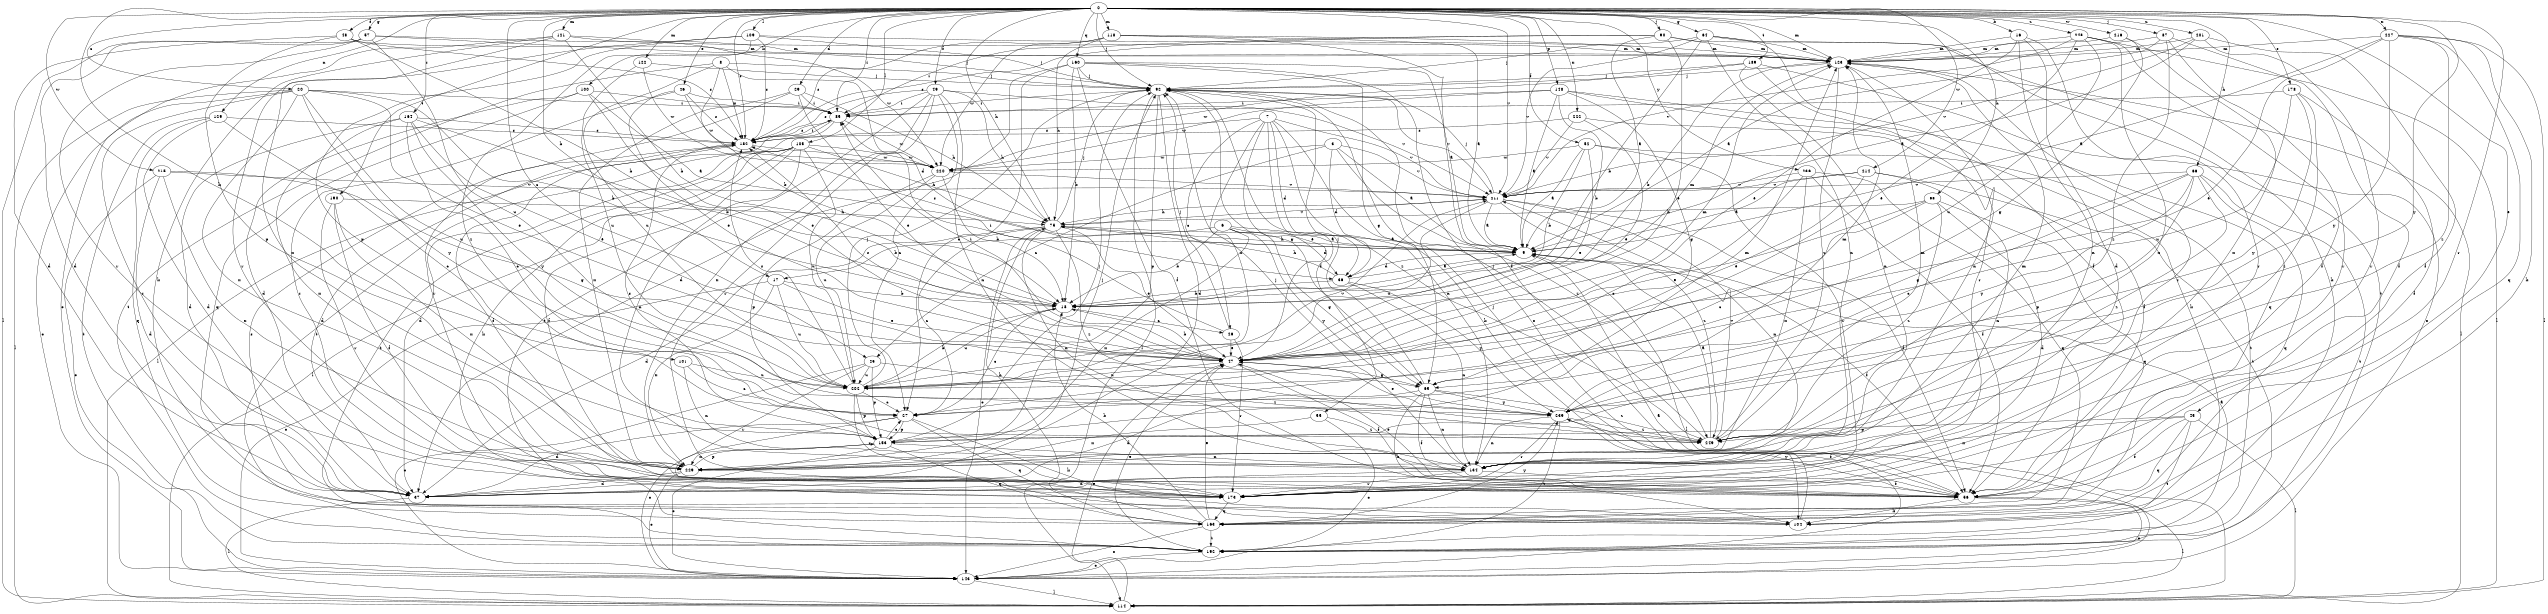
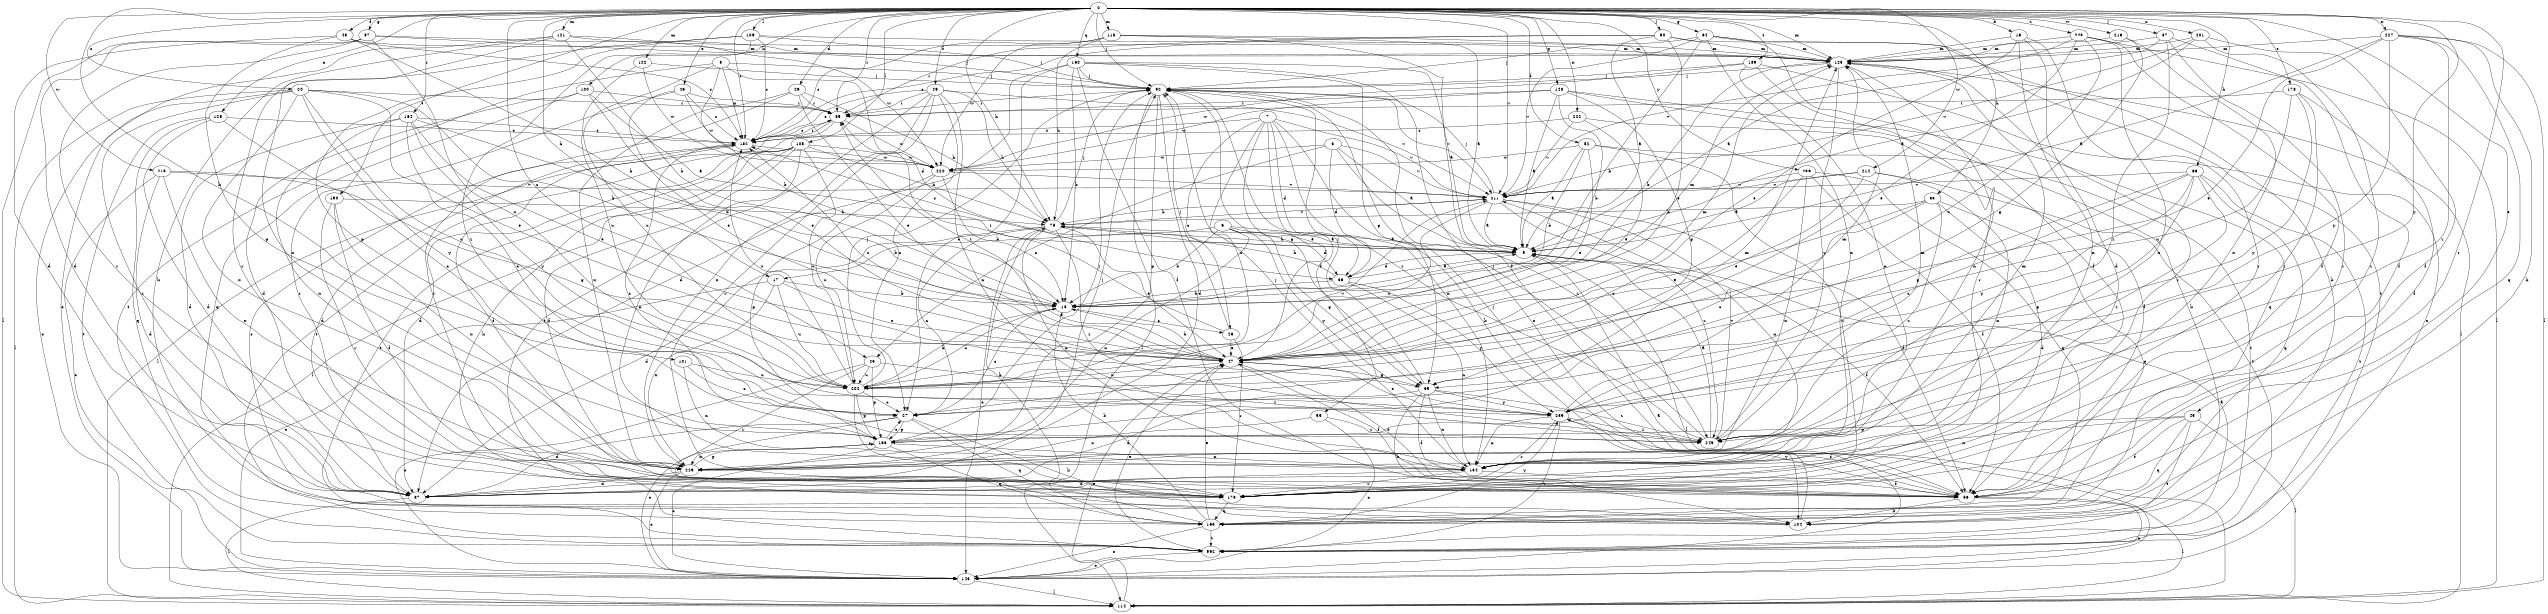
(1211, 552) -> (1211, 552)
